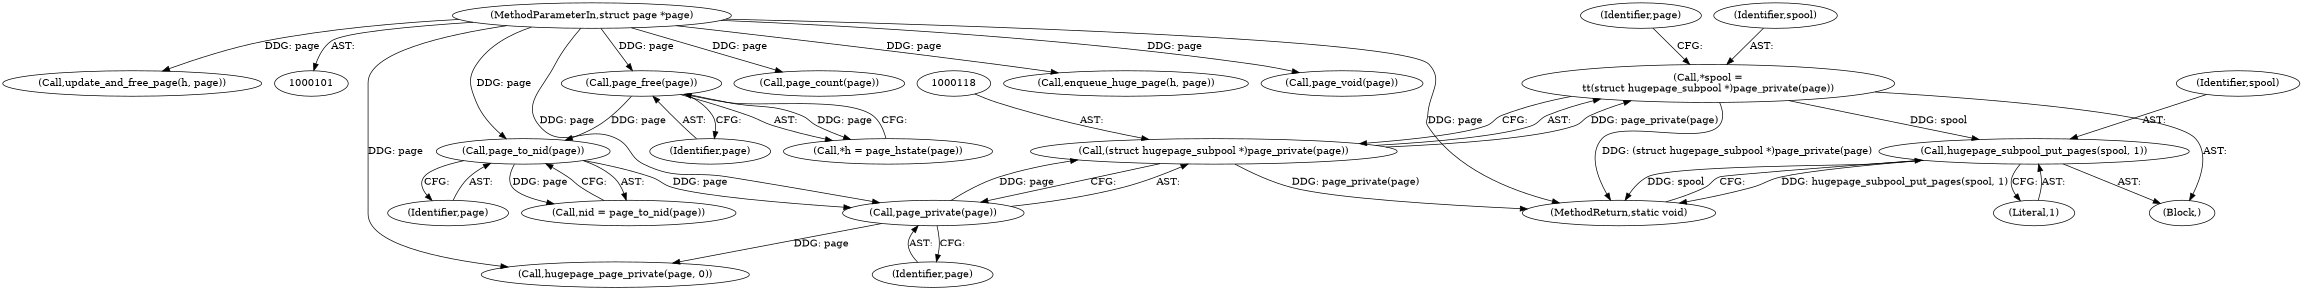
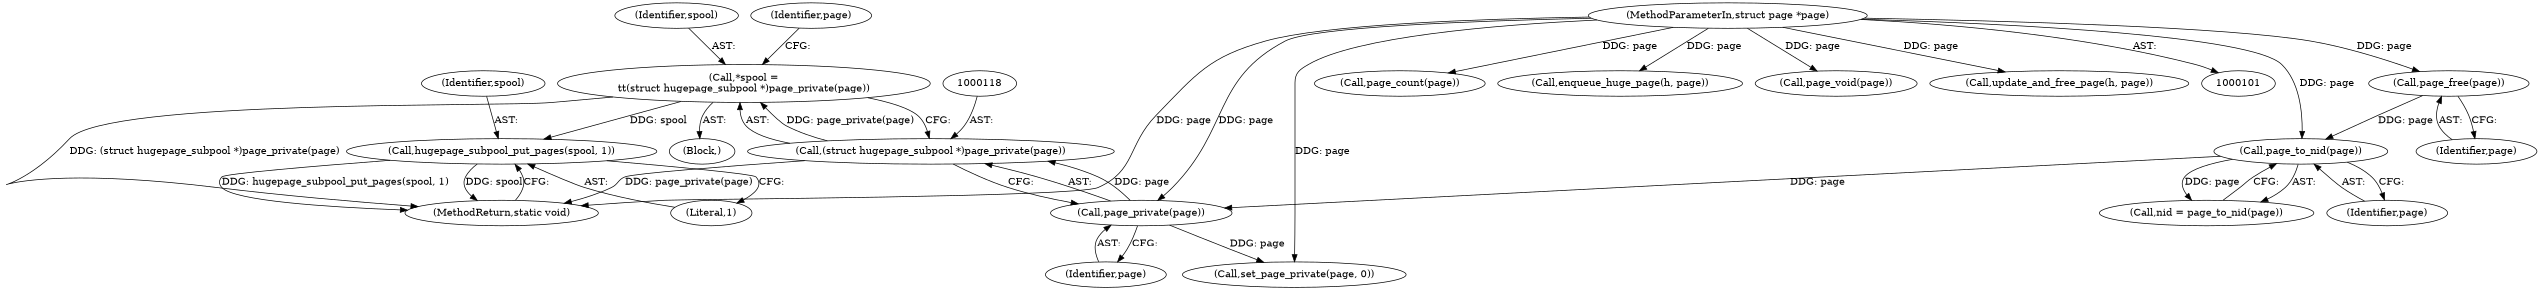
(888, 151) -> none
(2109, 182) -> none
(615, 275) -> (1294, 275)
